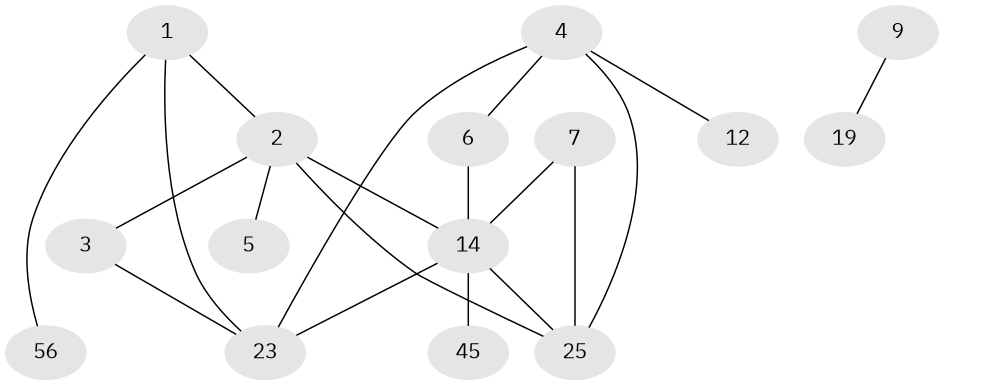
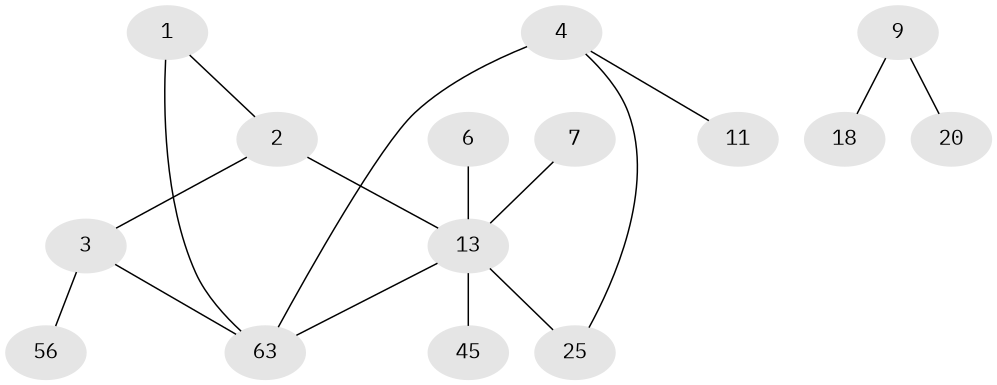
(515, 86) -> none
(738, 139) -> (738, 139)
(845, 139) -> (845, 139)
none -> (951, 139)
(51, 177) -> (66, 299)
(249, 246) -> none
(468, 246) -> (468, 246)
(575, 246) -> none
(408, 267) -> none
(265, 353) -> (265, 353)
